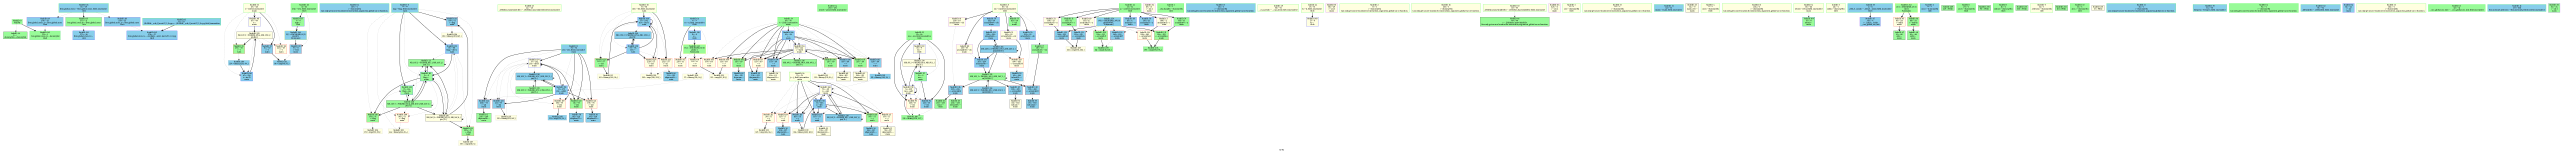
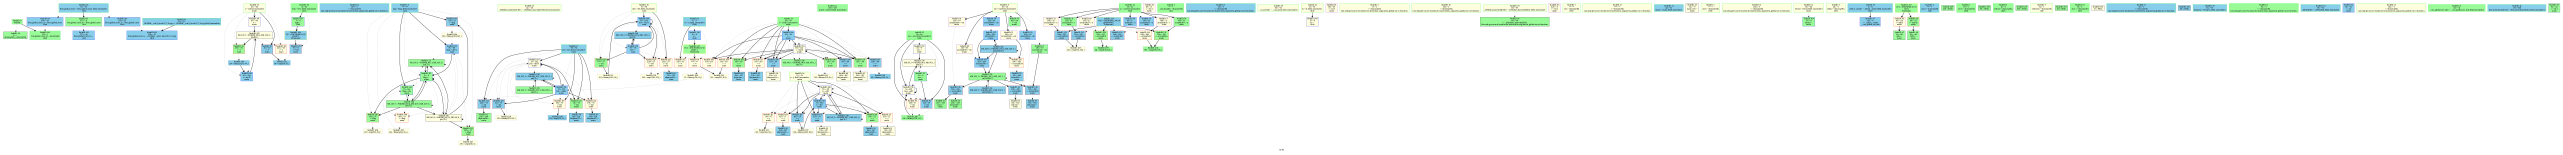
none -> (2184, 8)
(763, 54) -> (747, 41)
